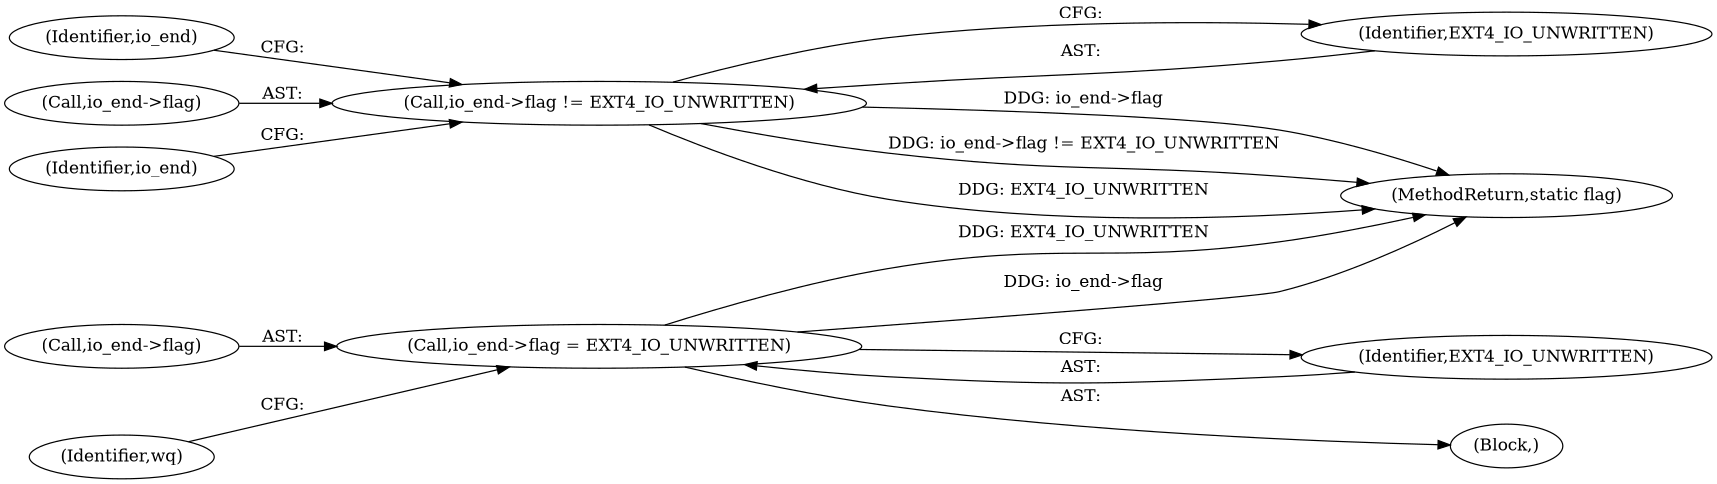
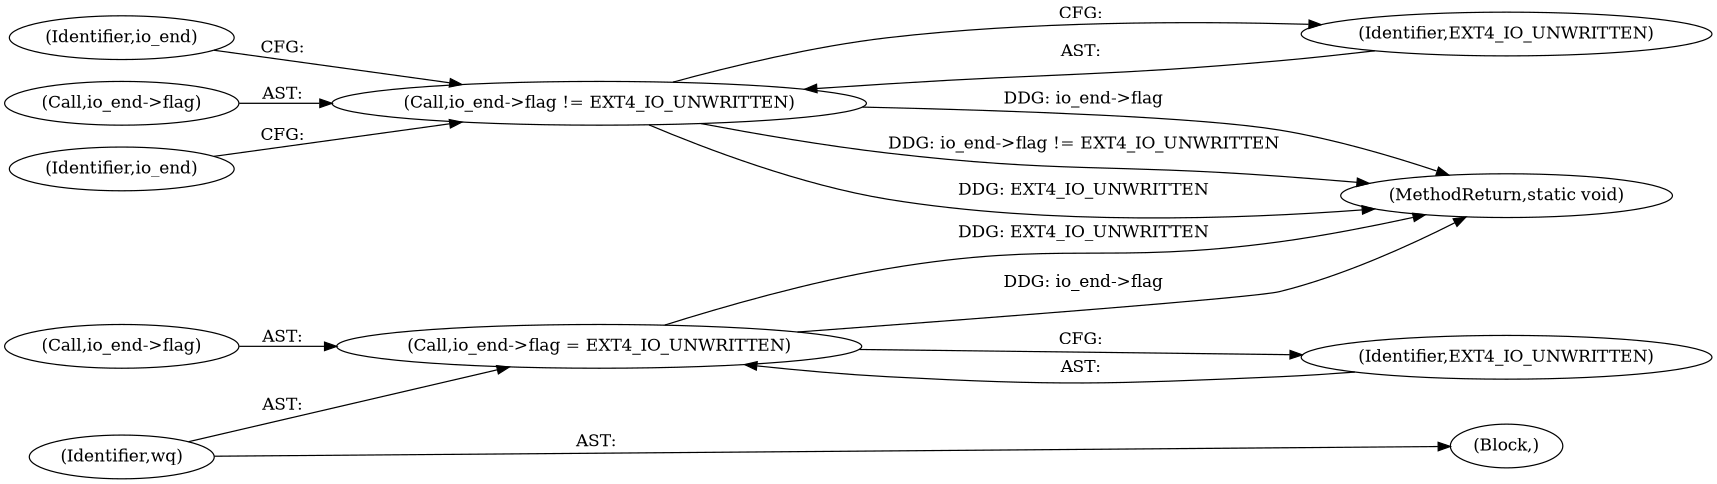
(1507, 196) -> (1507, 196)
(285, 405) -> (285, 405)
(1059, 424) -> (826, 451)
